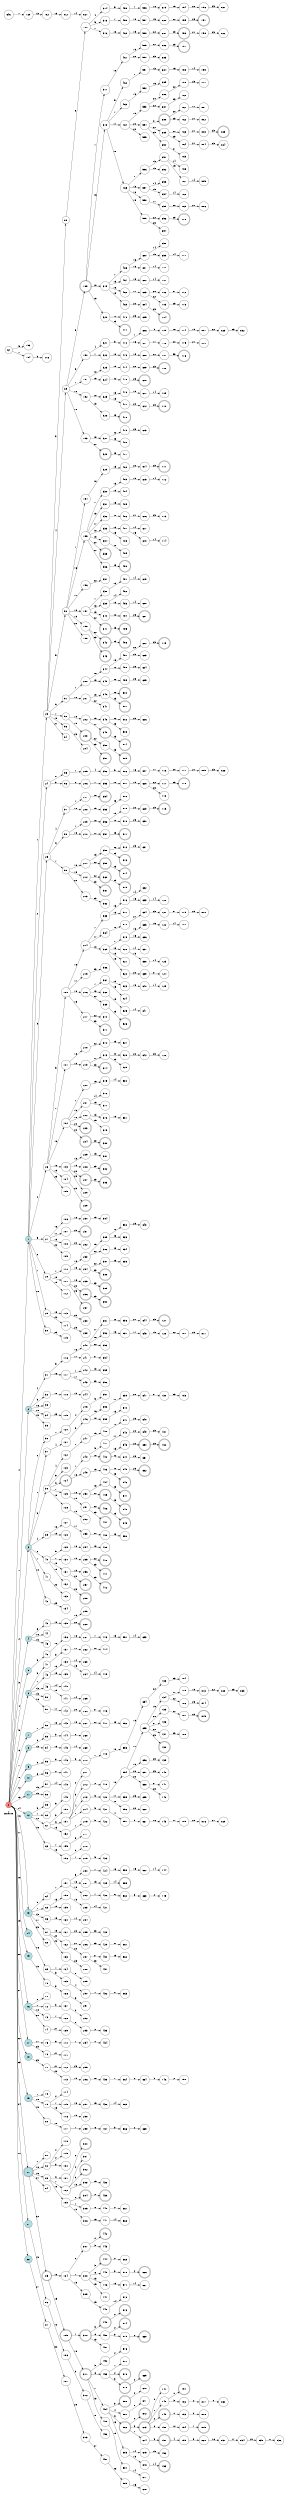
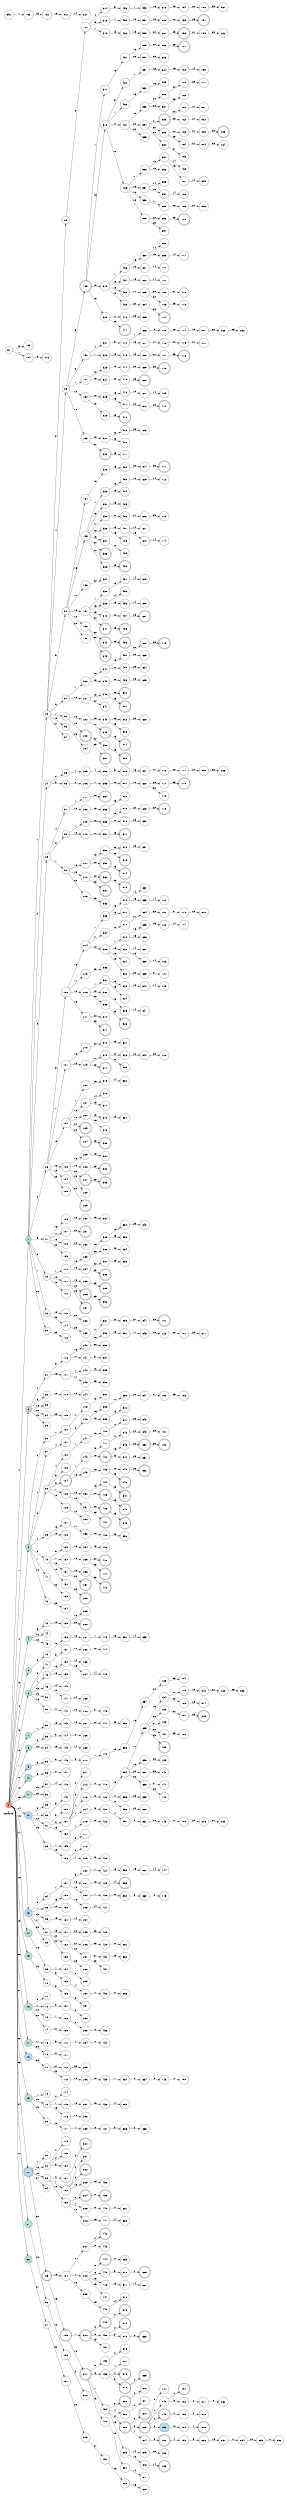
(164, 2427) -> (164, 2427)
(105, 2434) -> none
